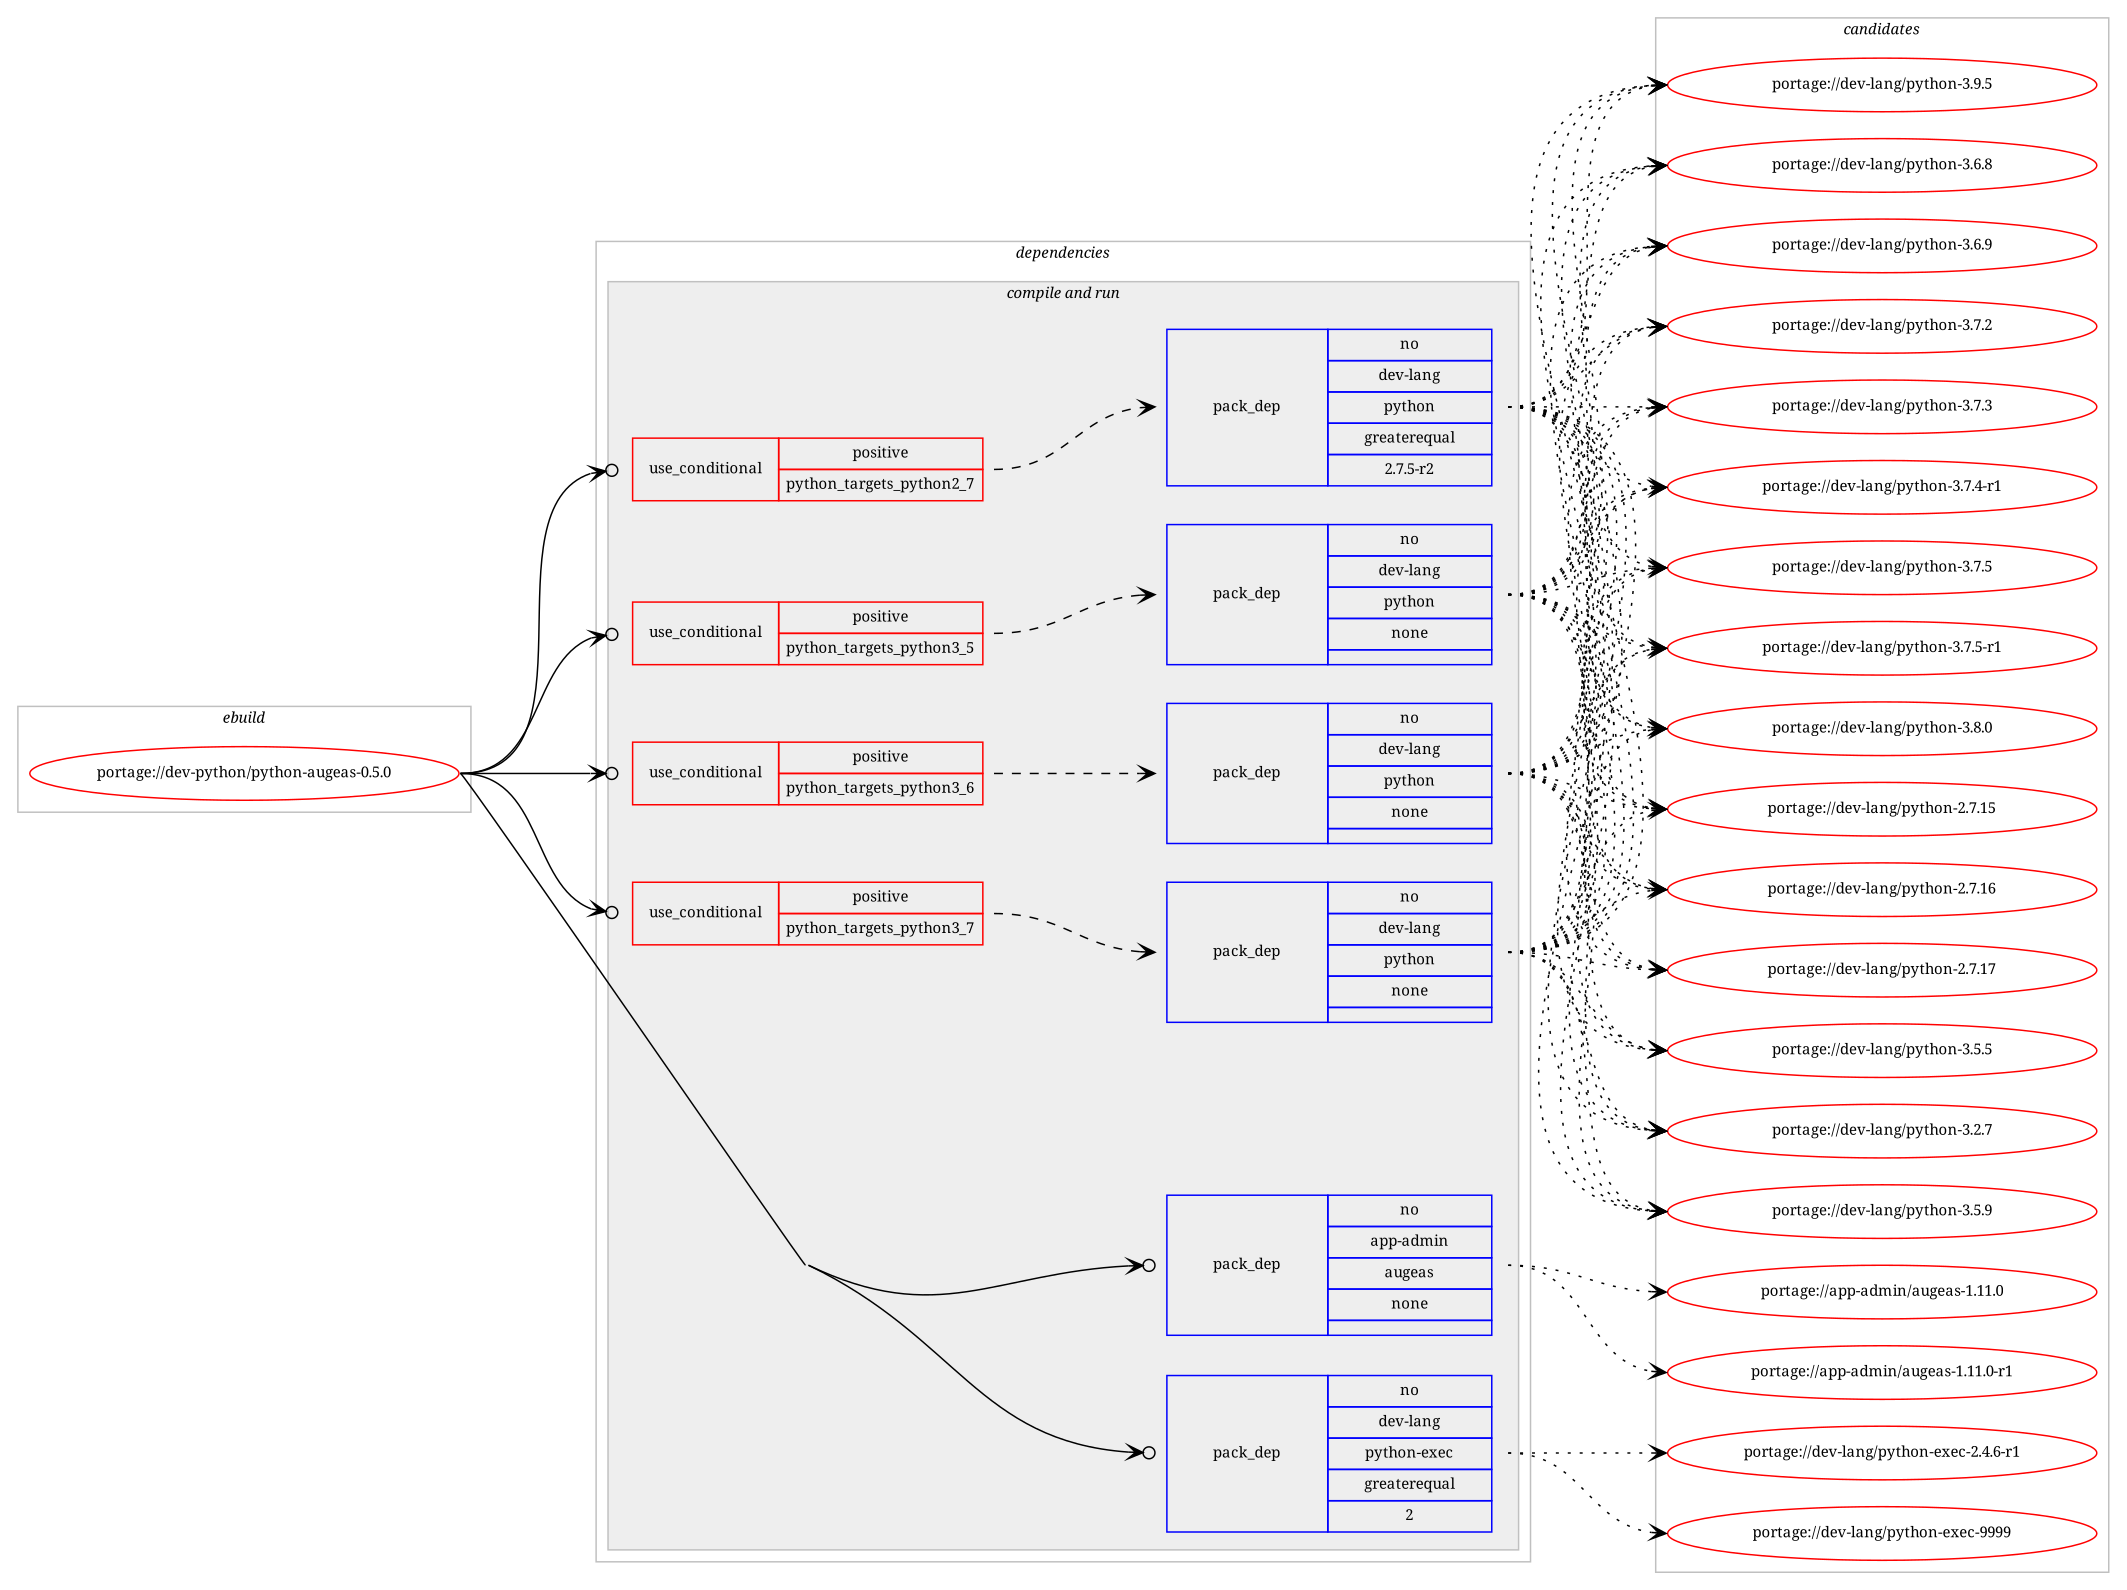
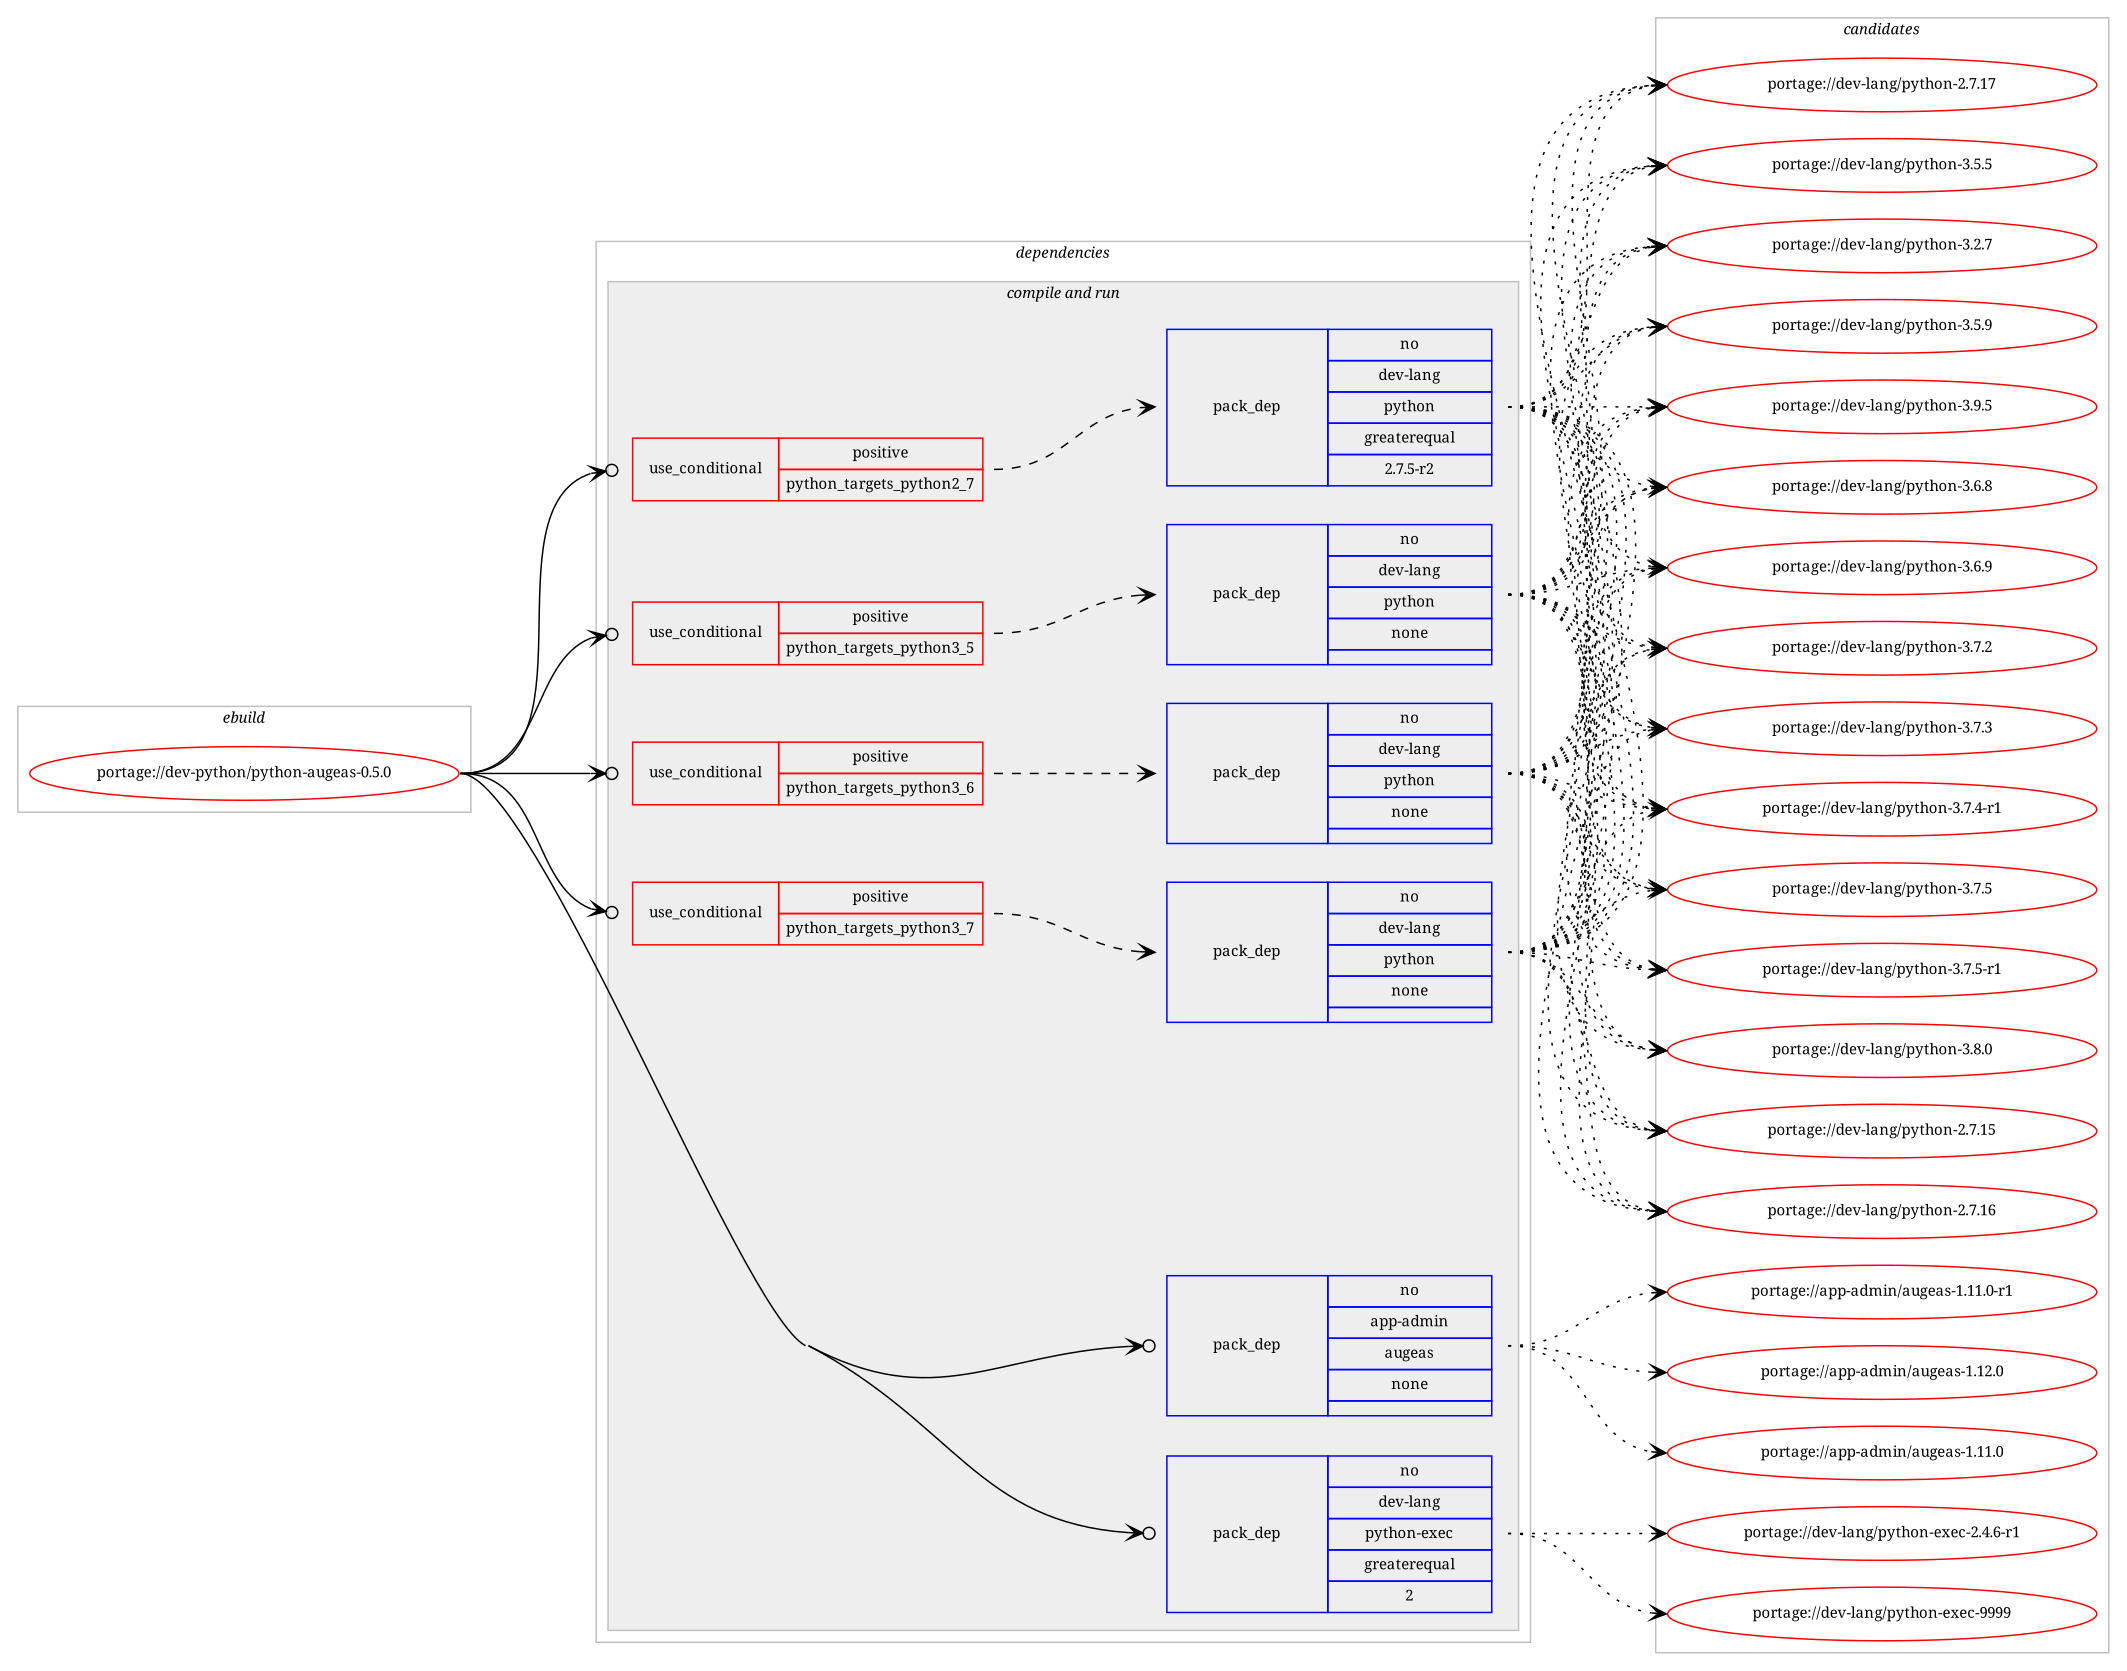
none -> (1882, 1373)
